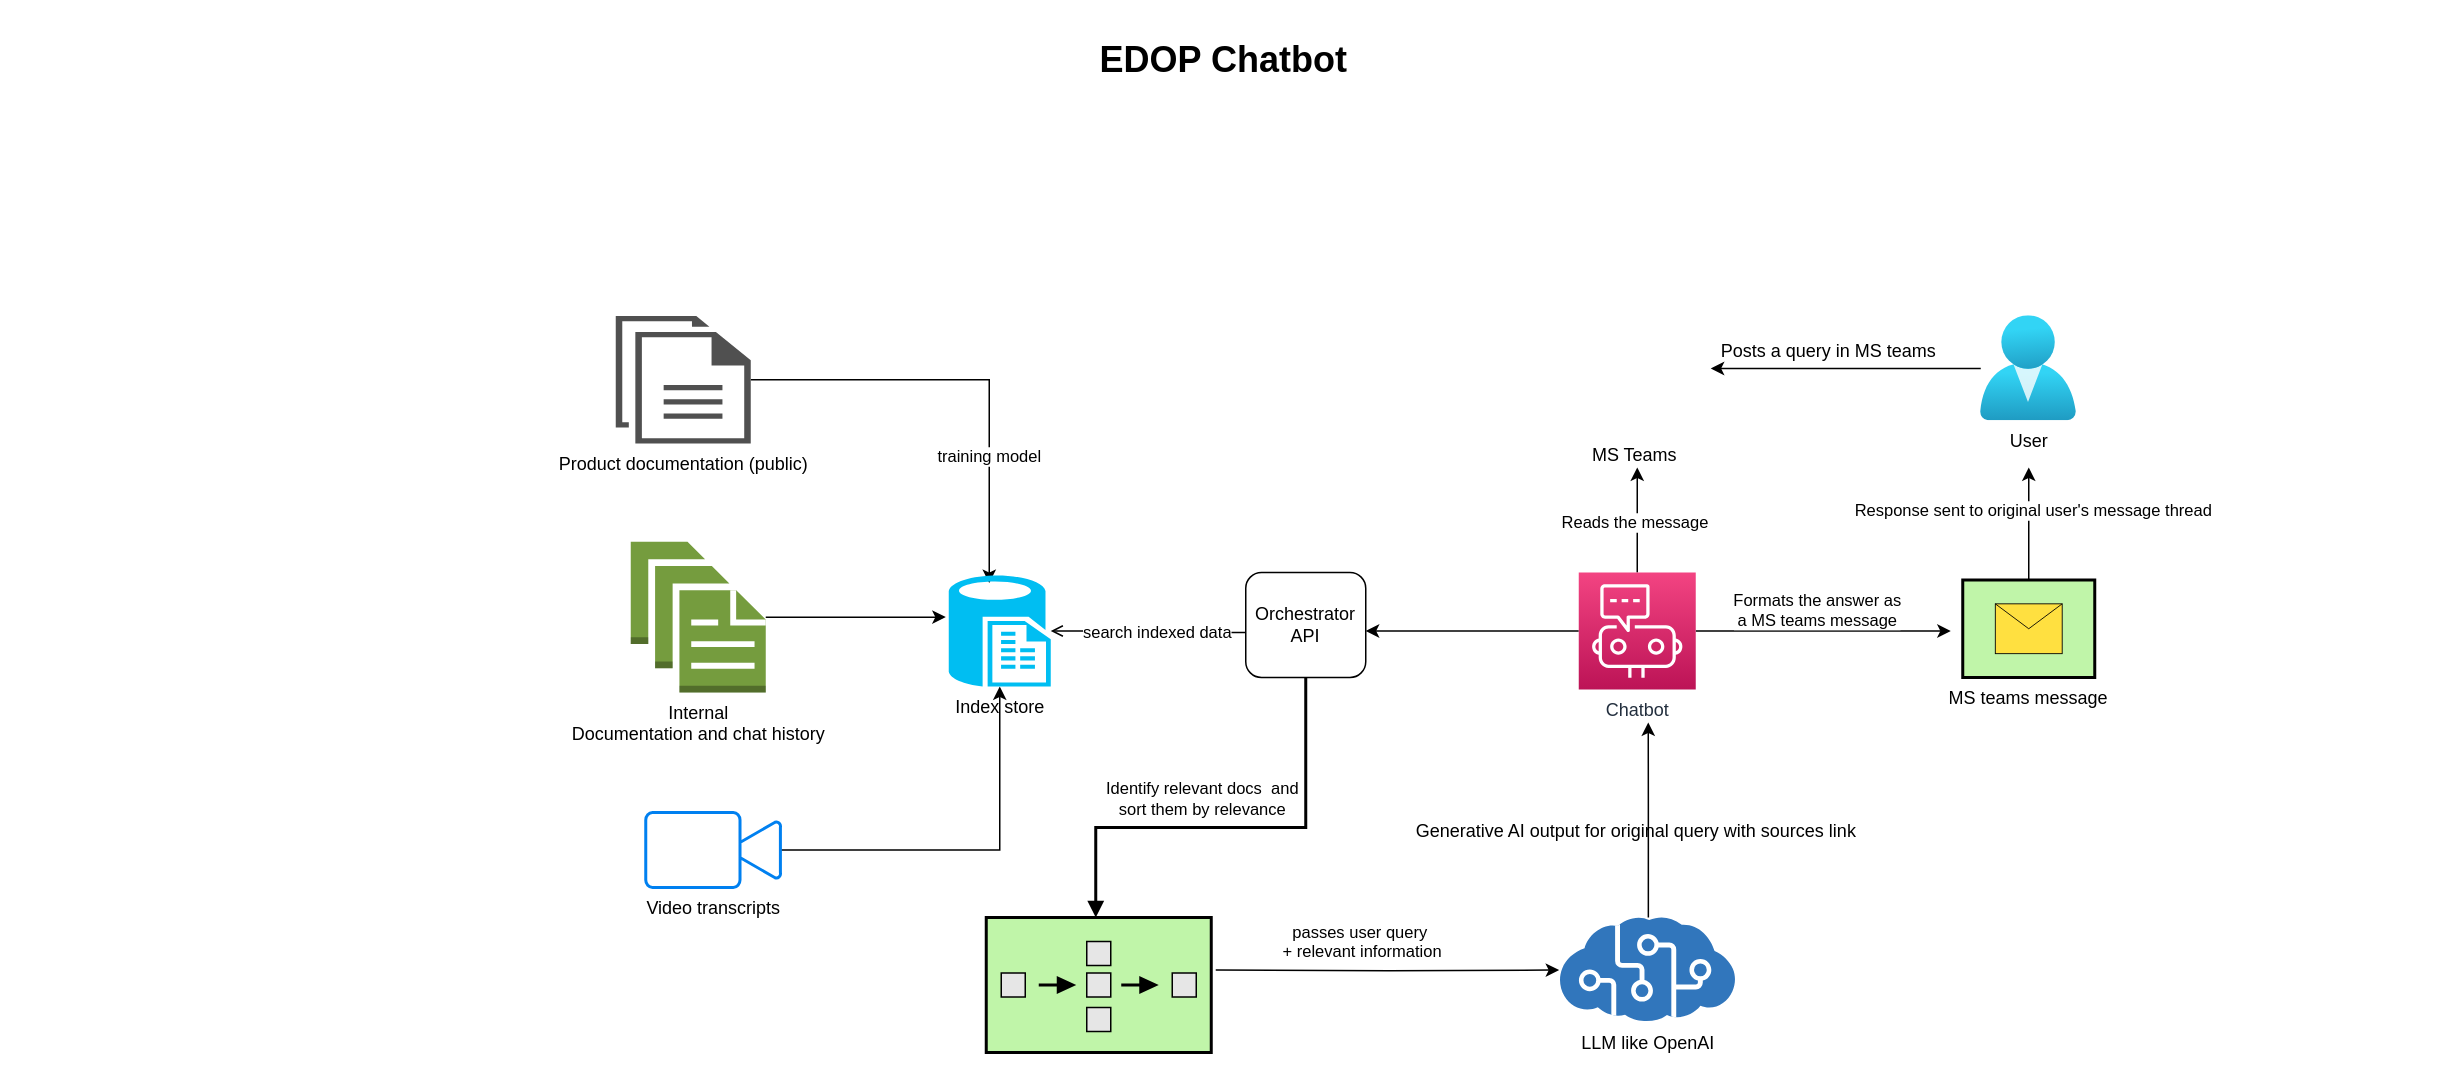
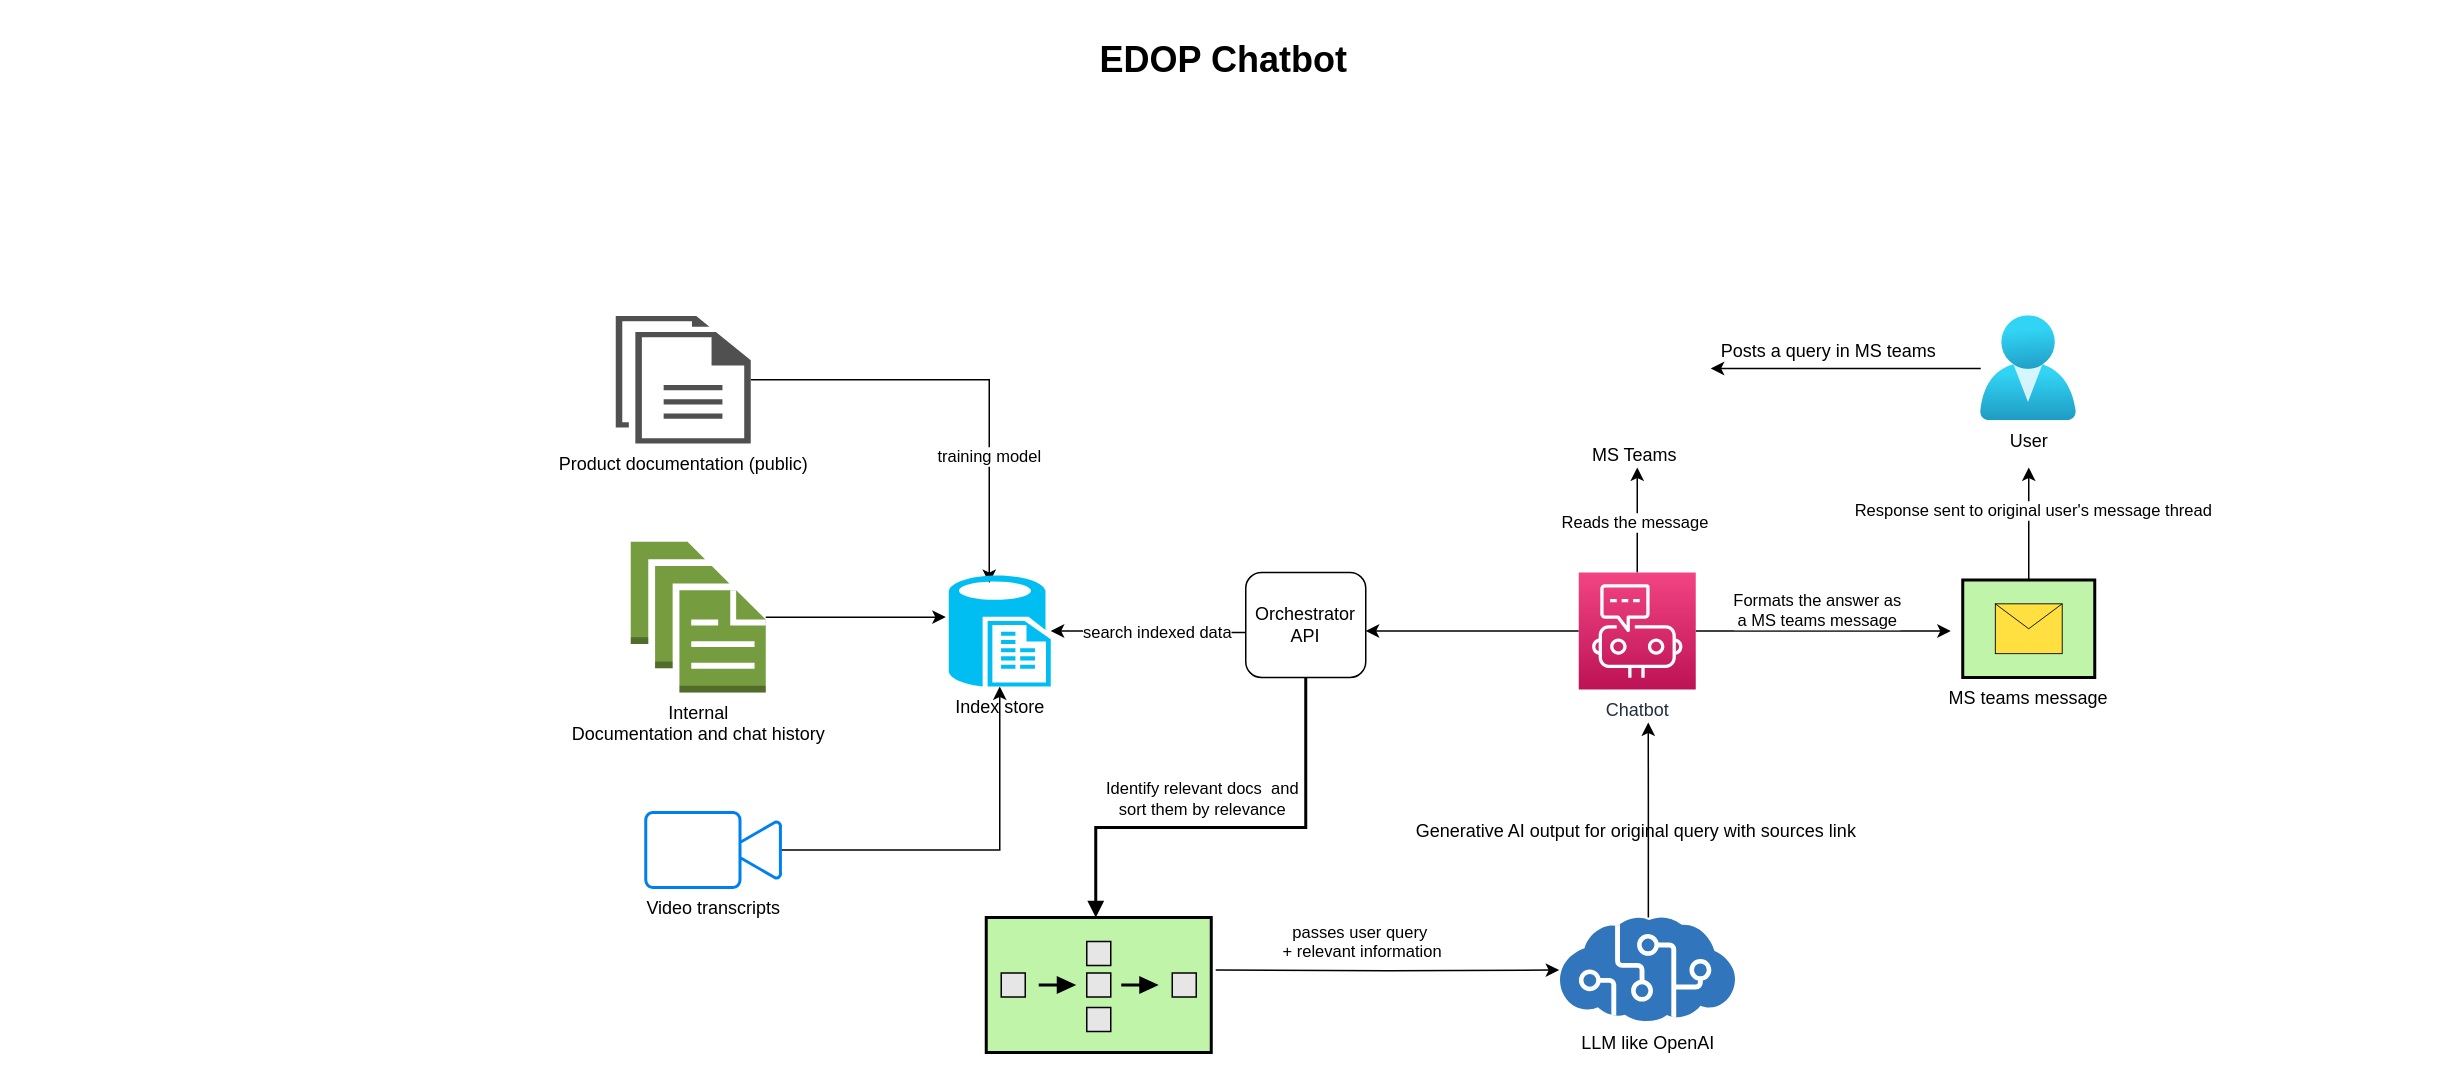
(1059, 631) -> (1062, 631)
